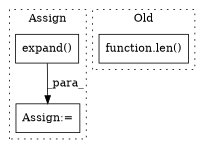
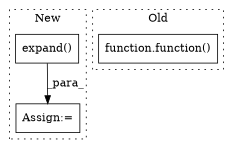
(48, 19) -> (48, 19)
(144, 49) -> (158, 49)
